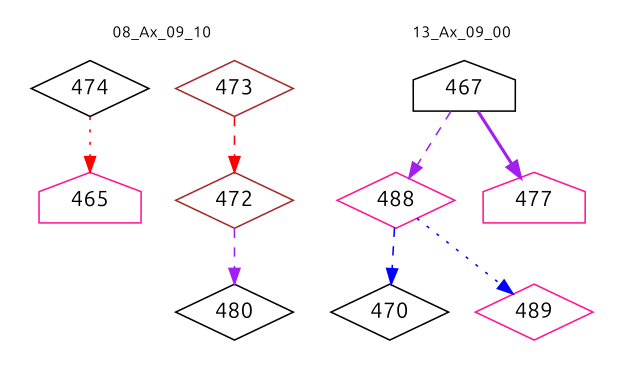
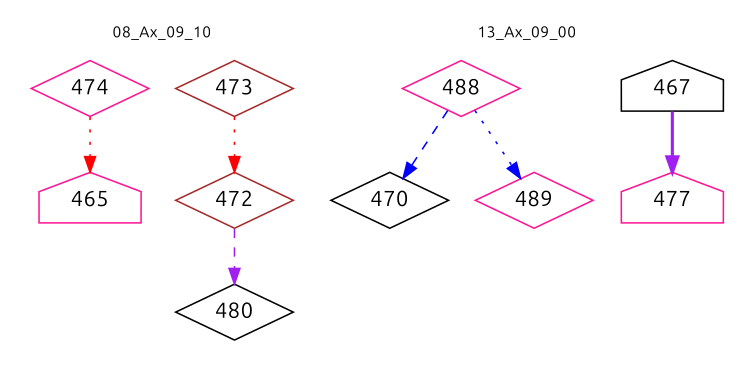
(90, 89) -> (90, 89)
(234, 137) -> (234, 137)
(434, 138) -> none
